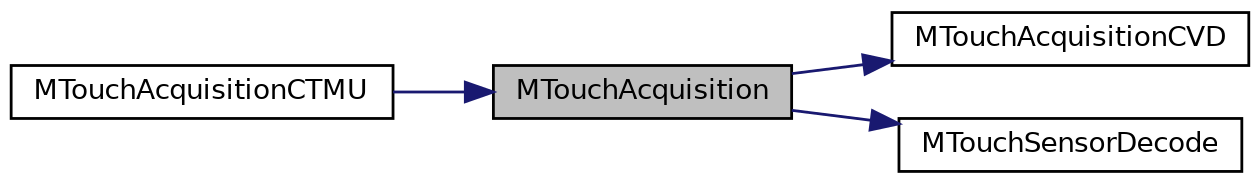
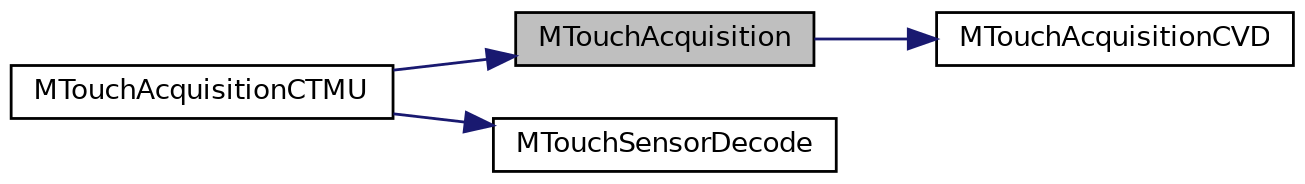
(832, 115) -> (429, 118)
